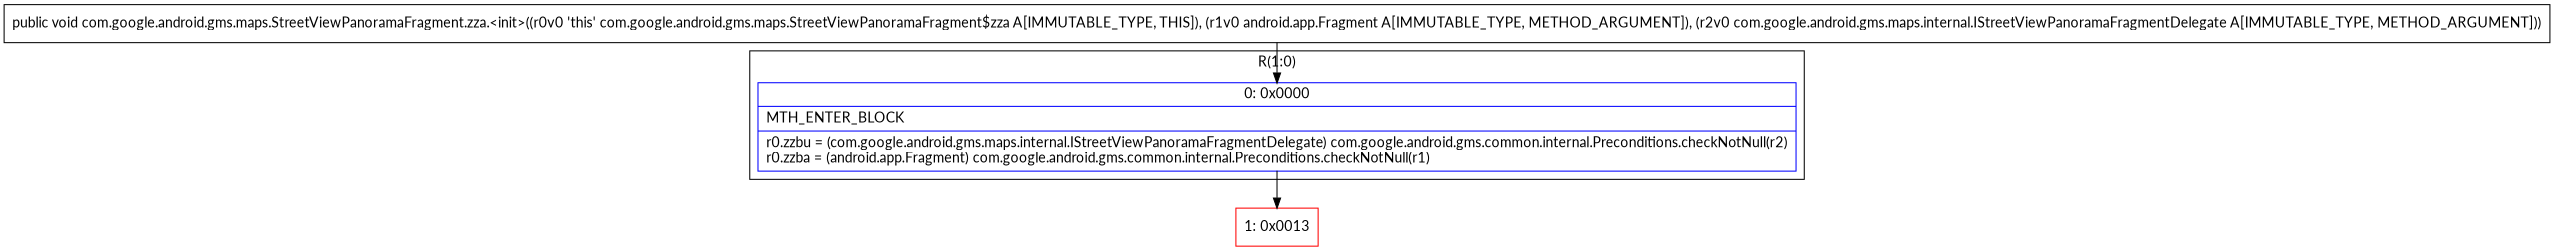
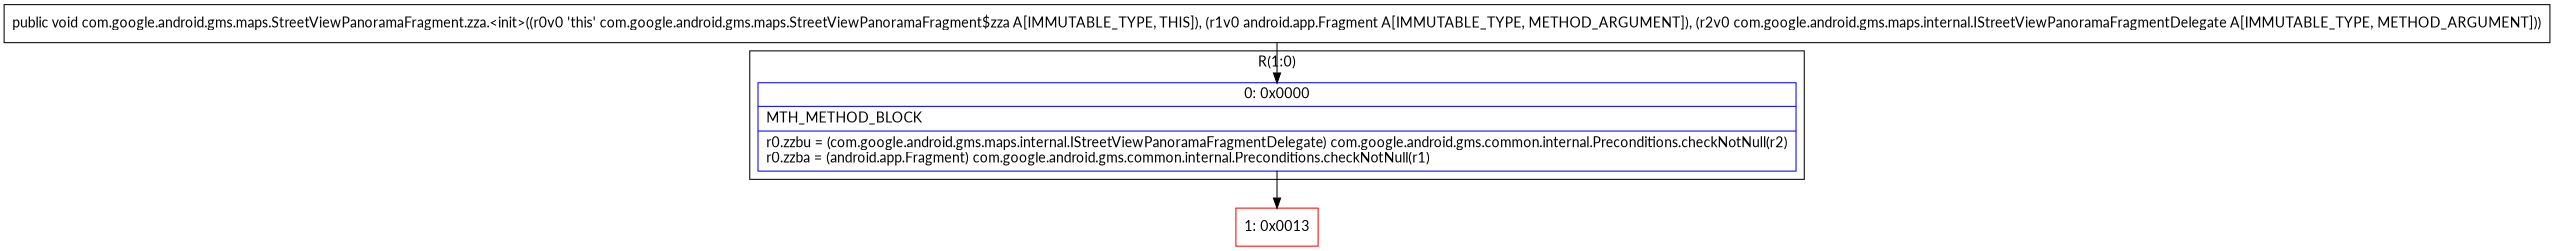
(836, 118) -> (844, 118)
